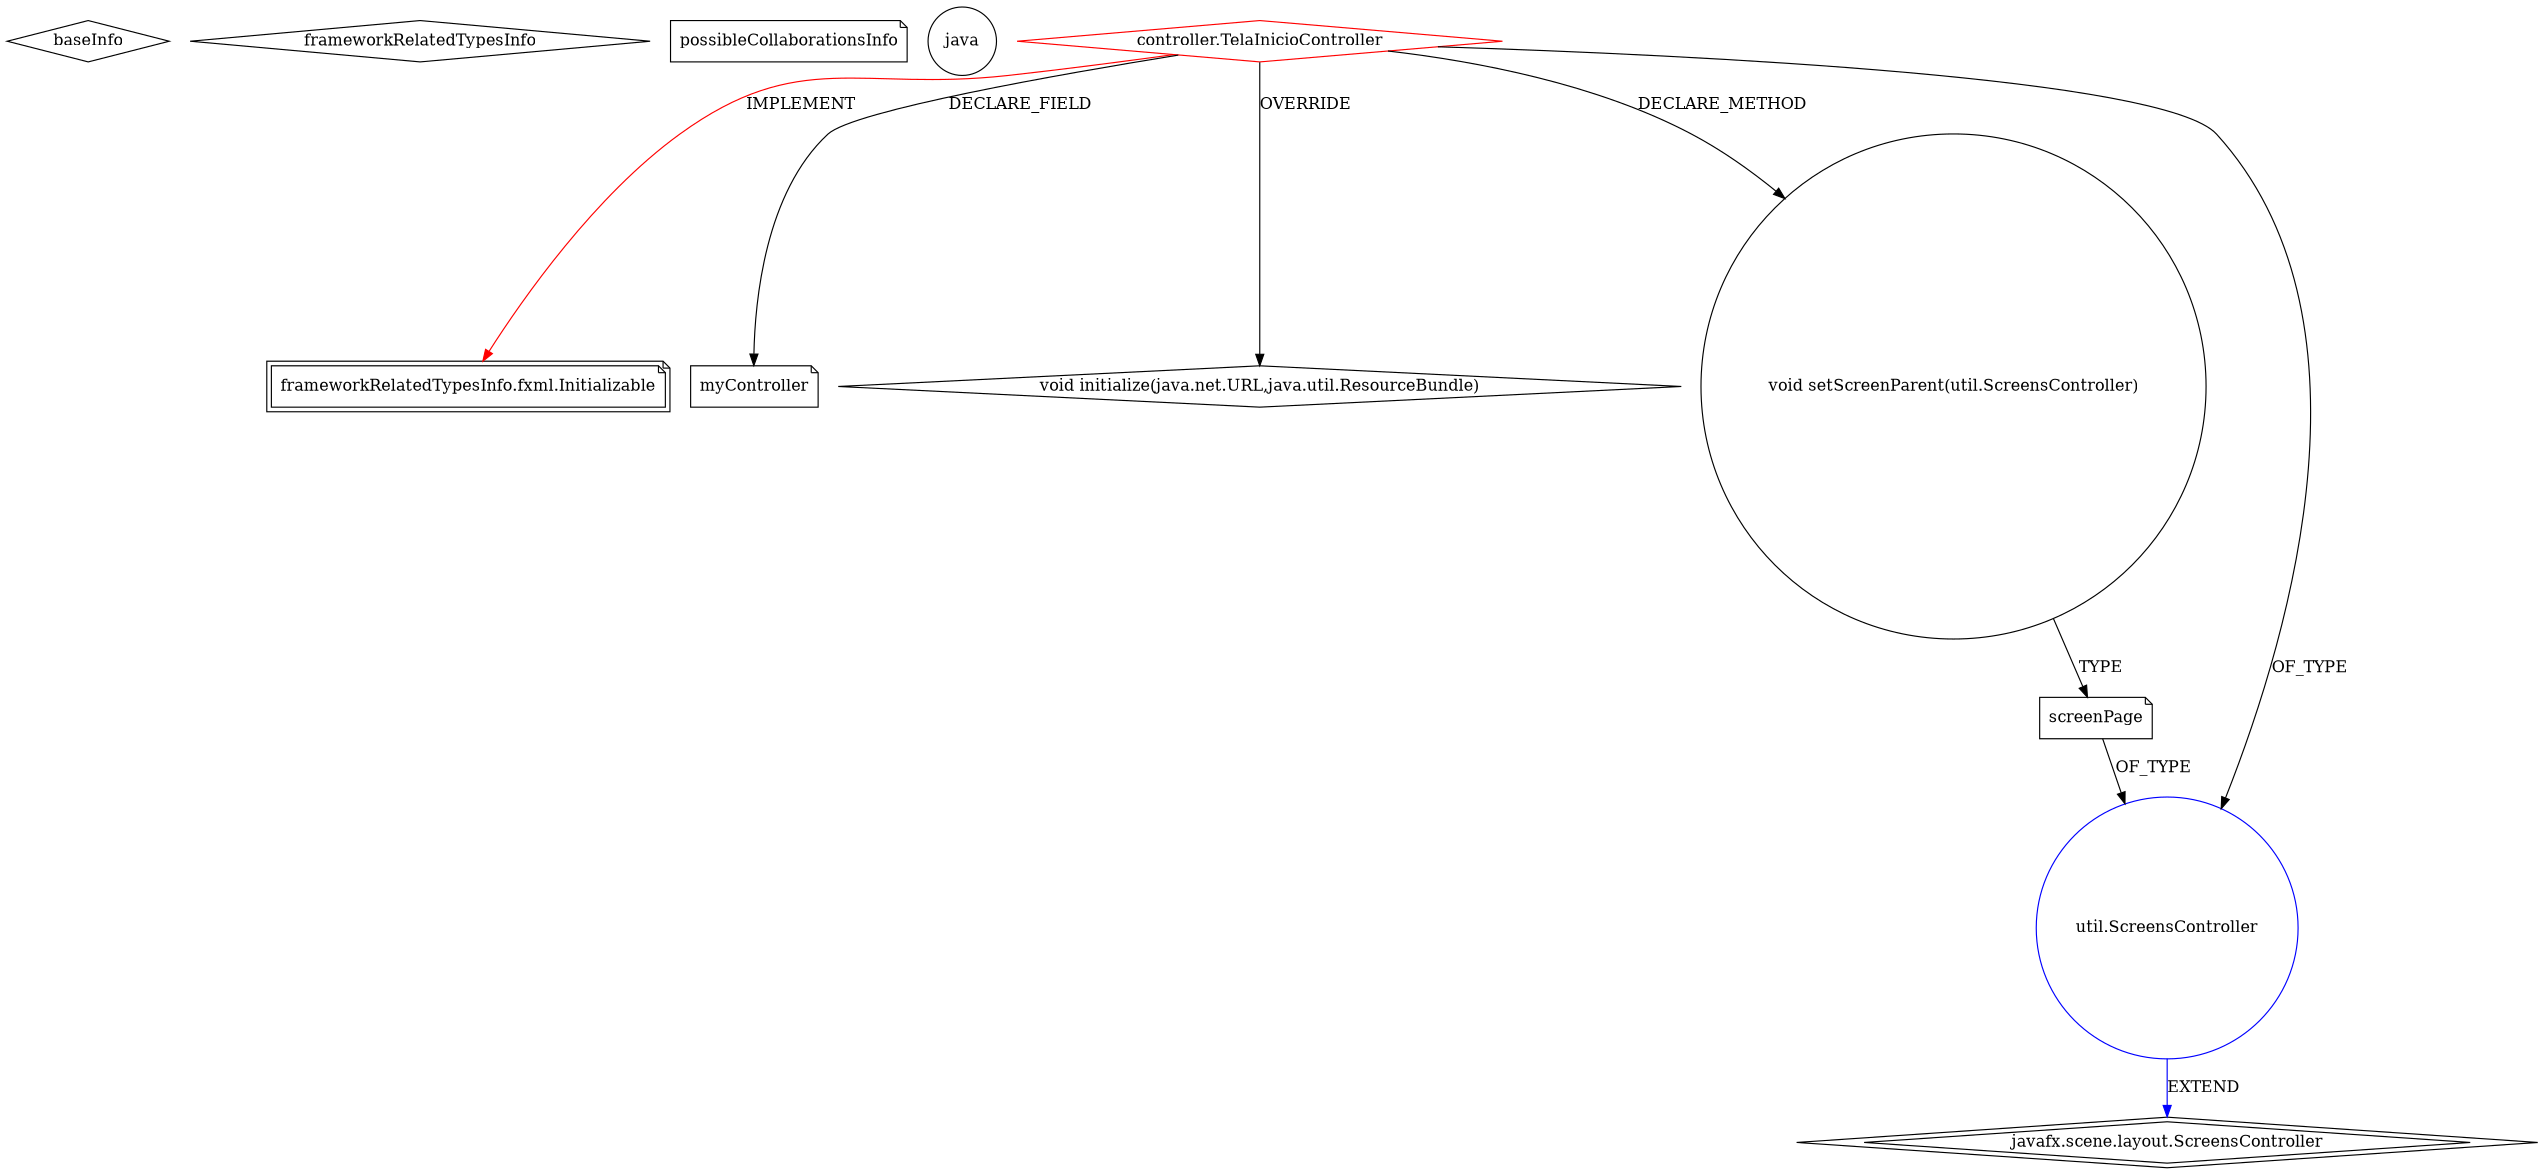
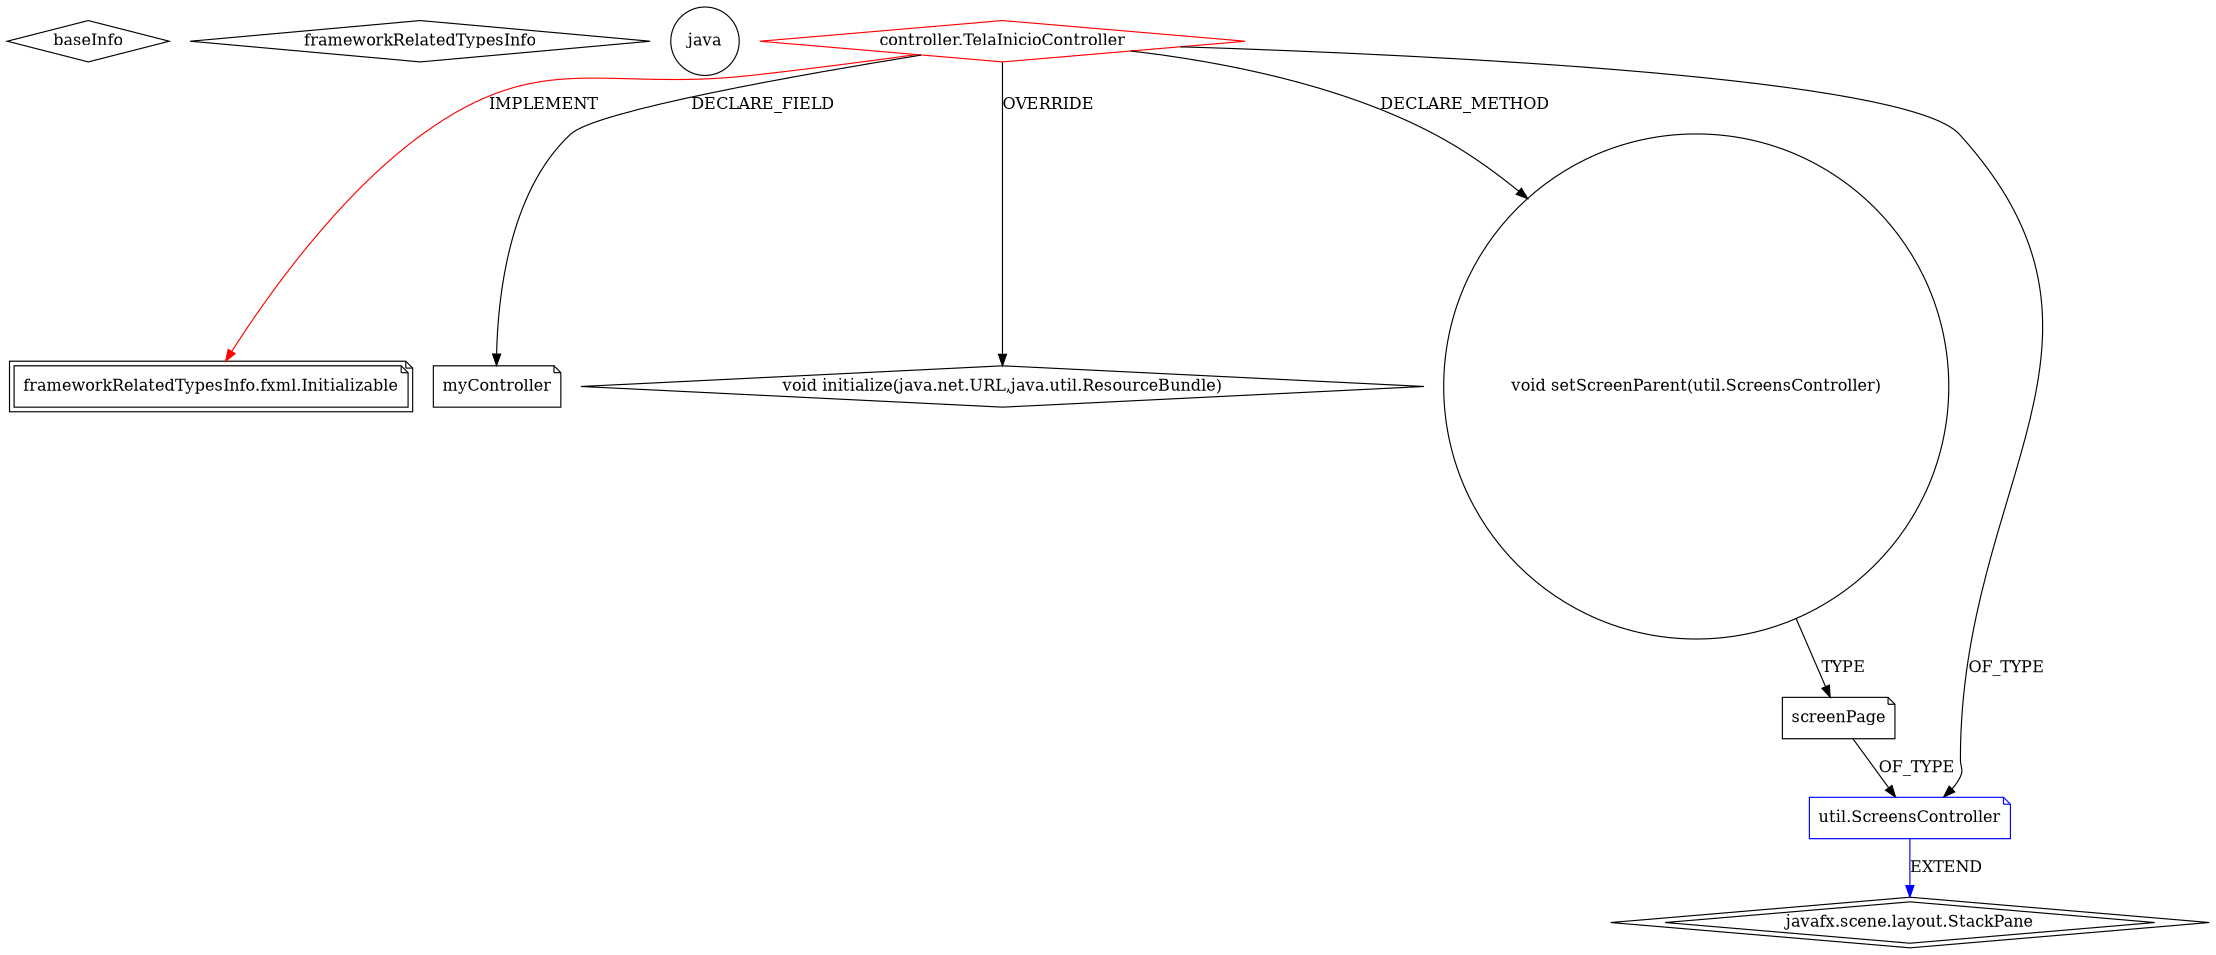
(789, 41) -> none
(2167, 928) -> (1910, 818)
(2167, 1143) -> (1910, 923)
